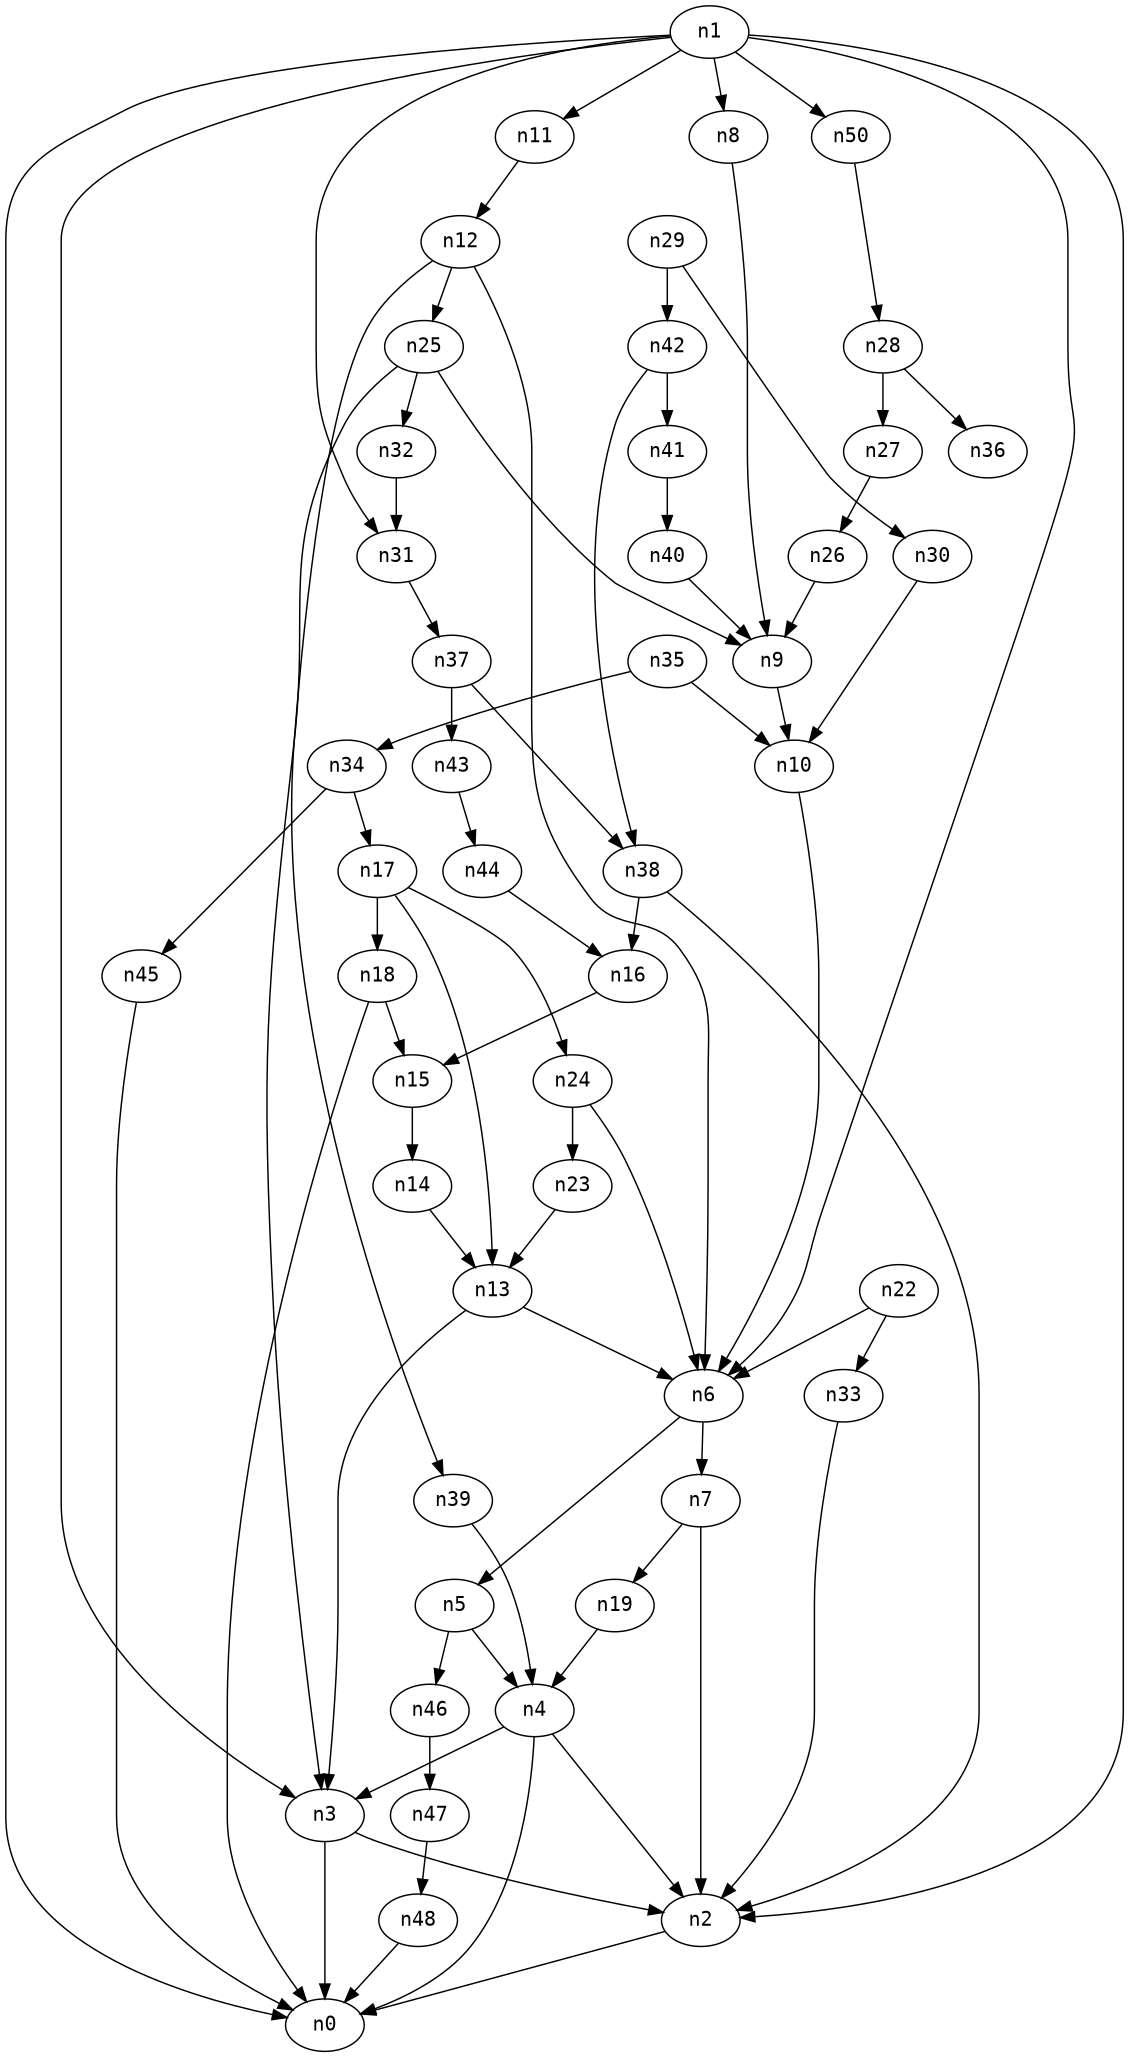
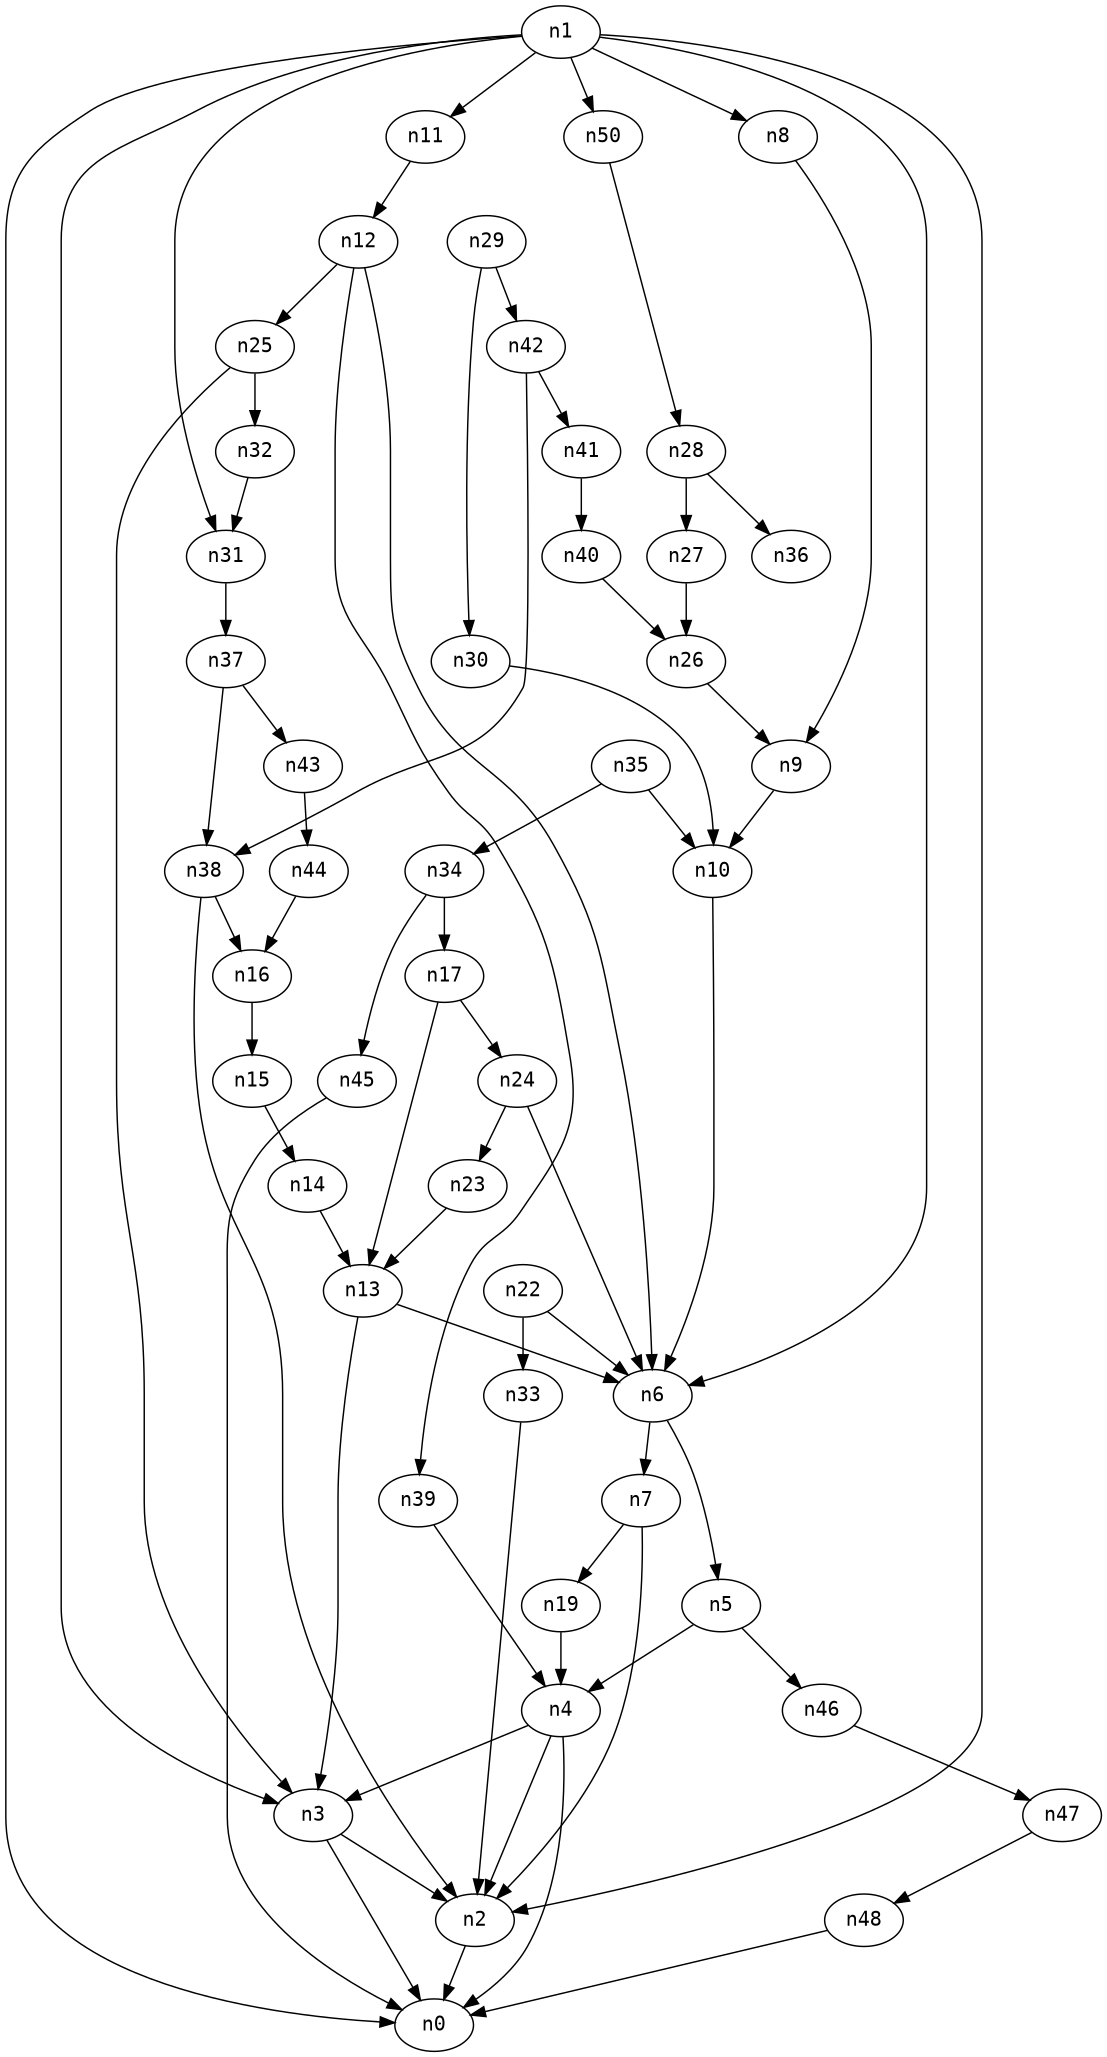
(560, 532) -> none
(714, 604) -> (628, 604)
(377, 976) -> none
